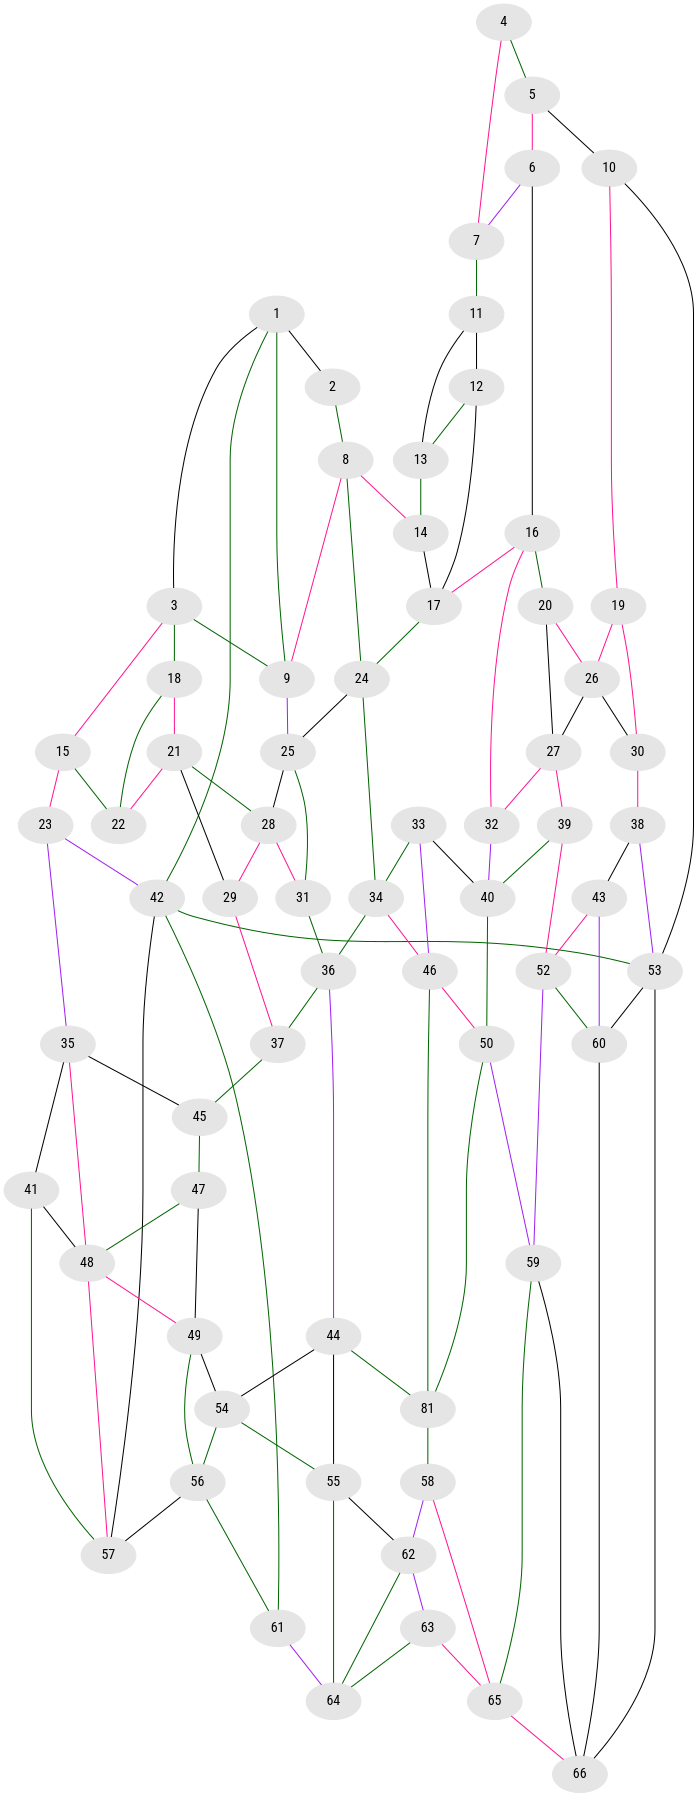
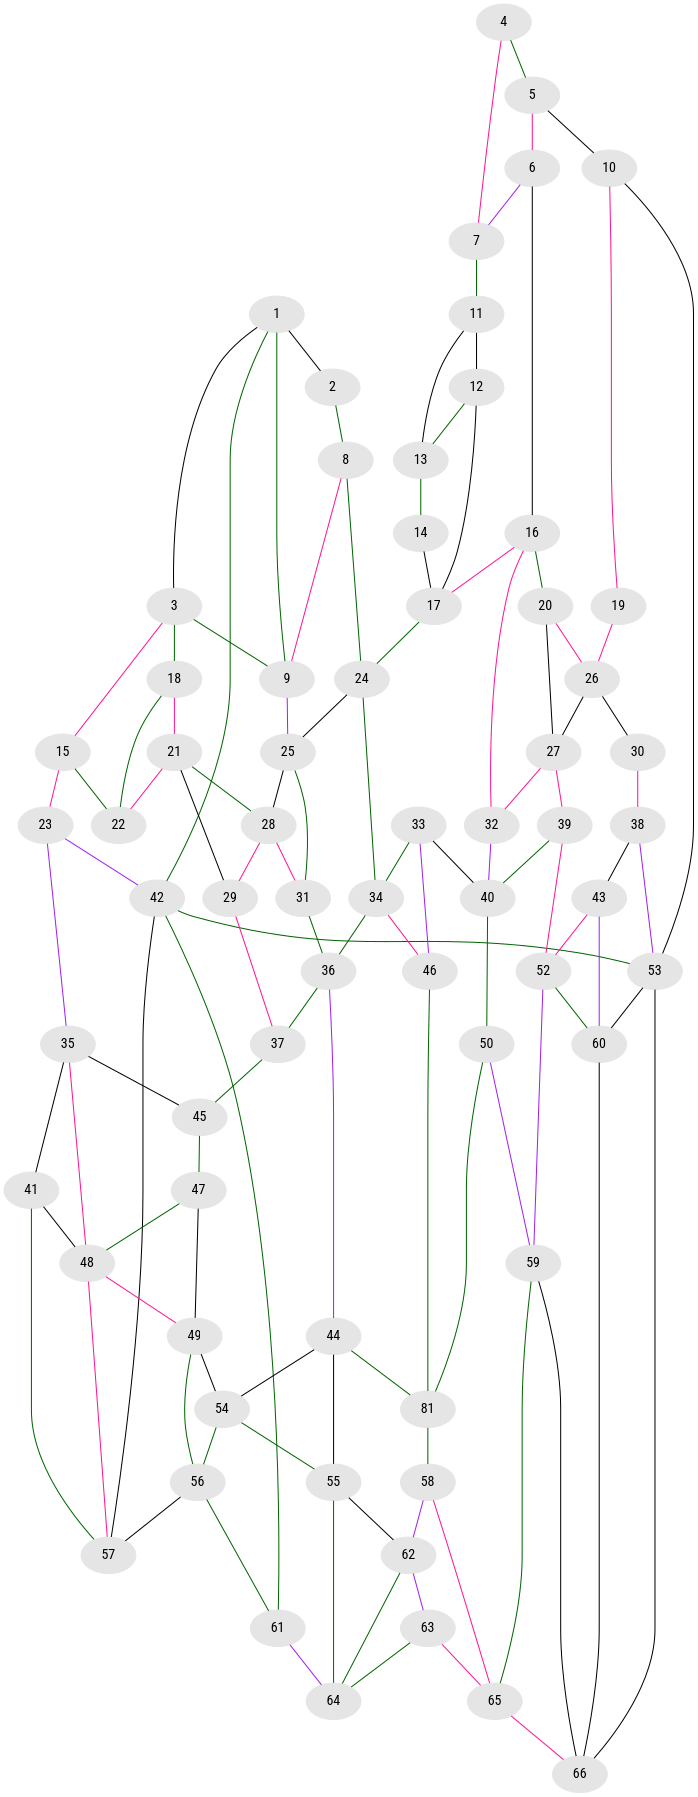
(383, 497) -> none
(631, 679) -> none
(458, 1008) -> none
